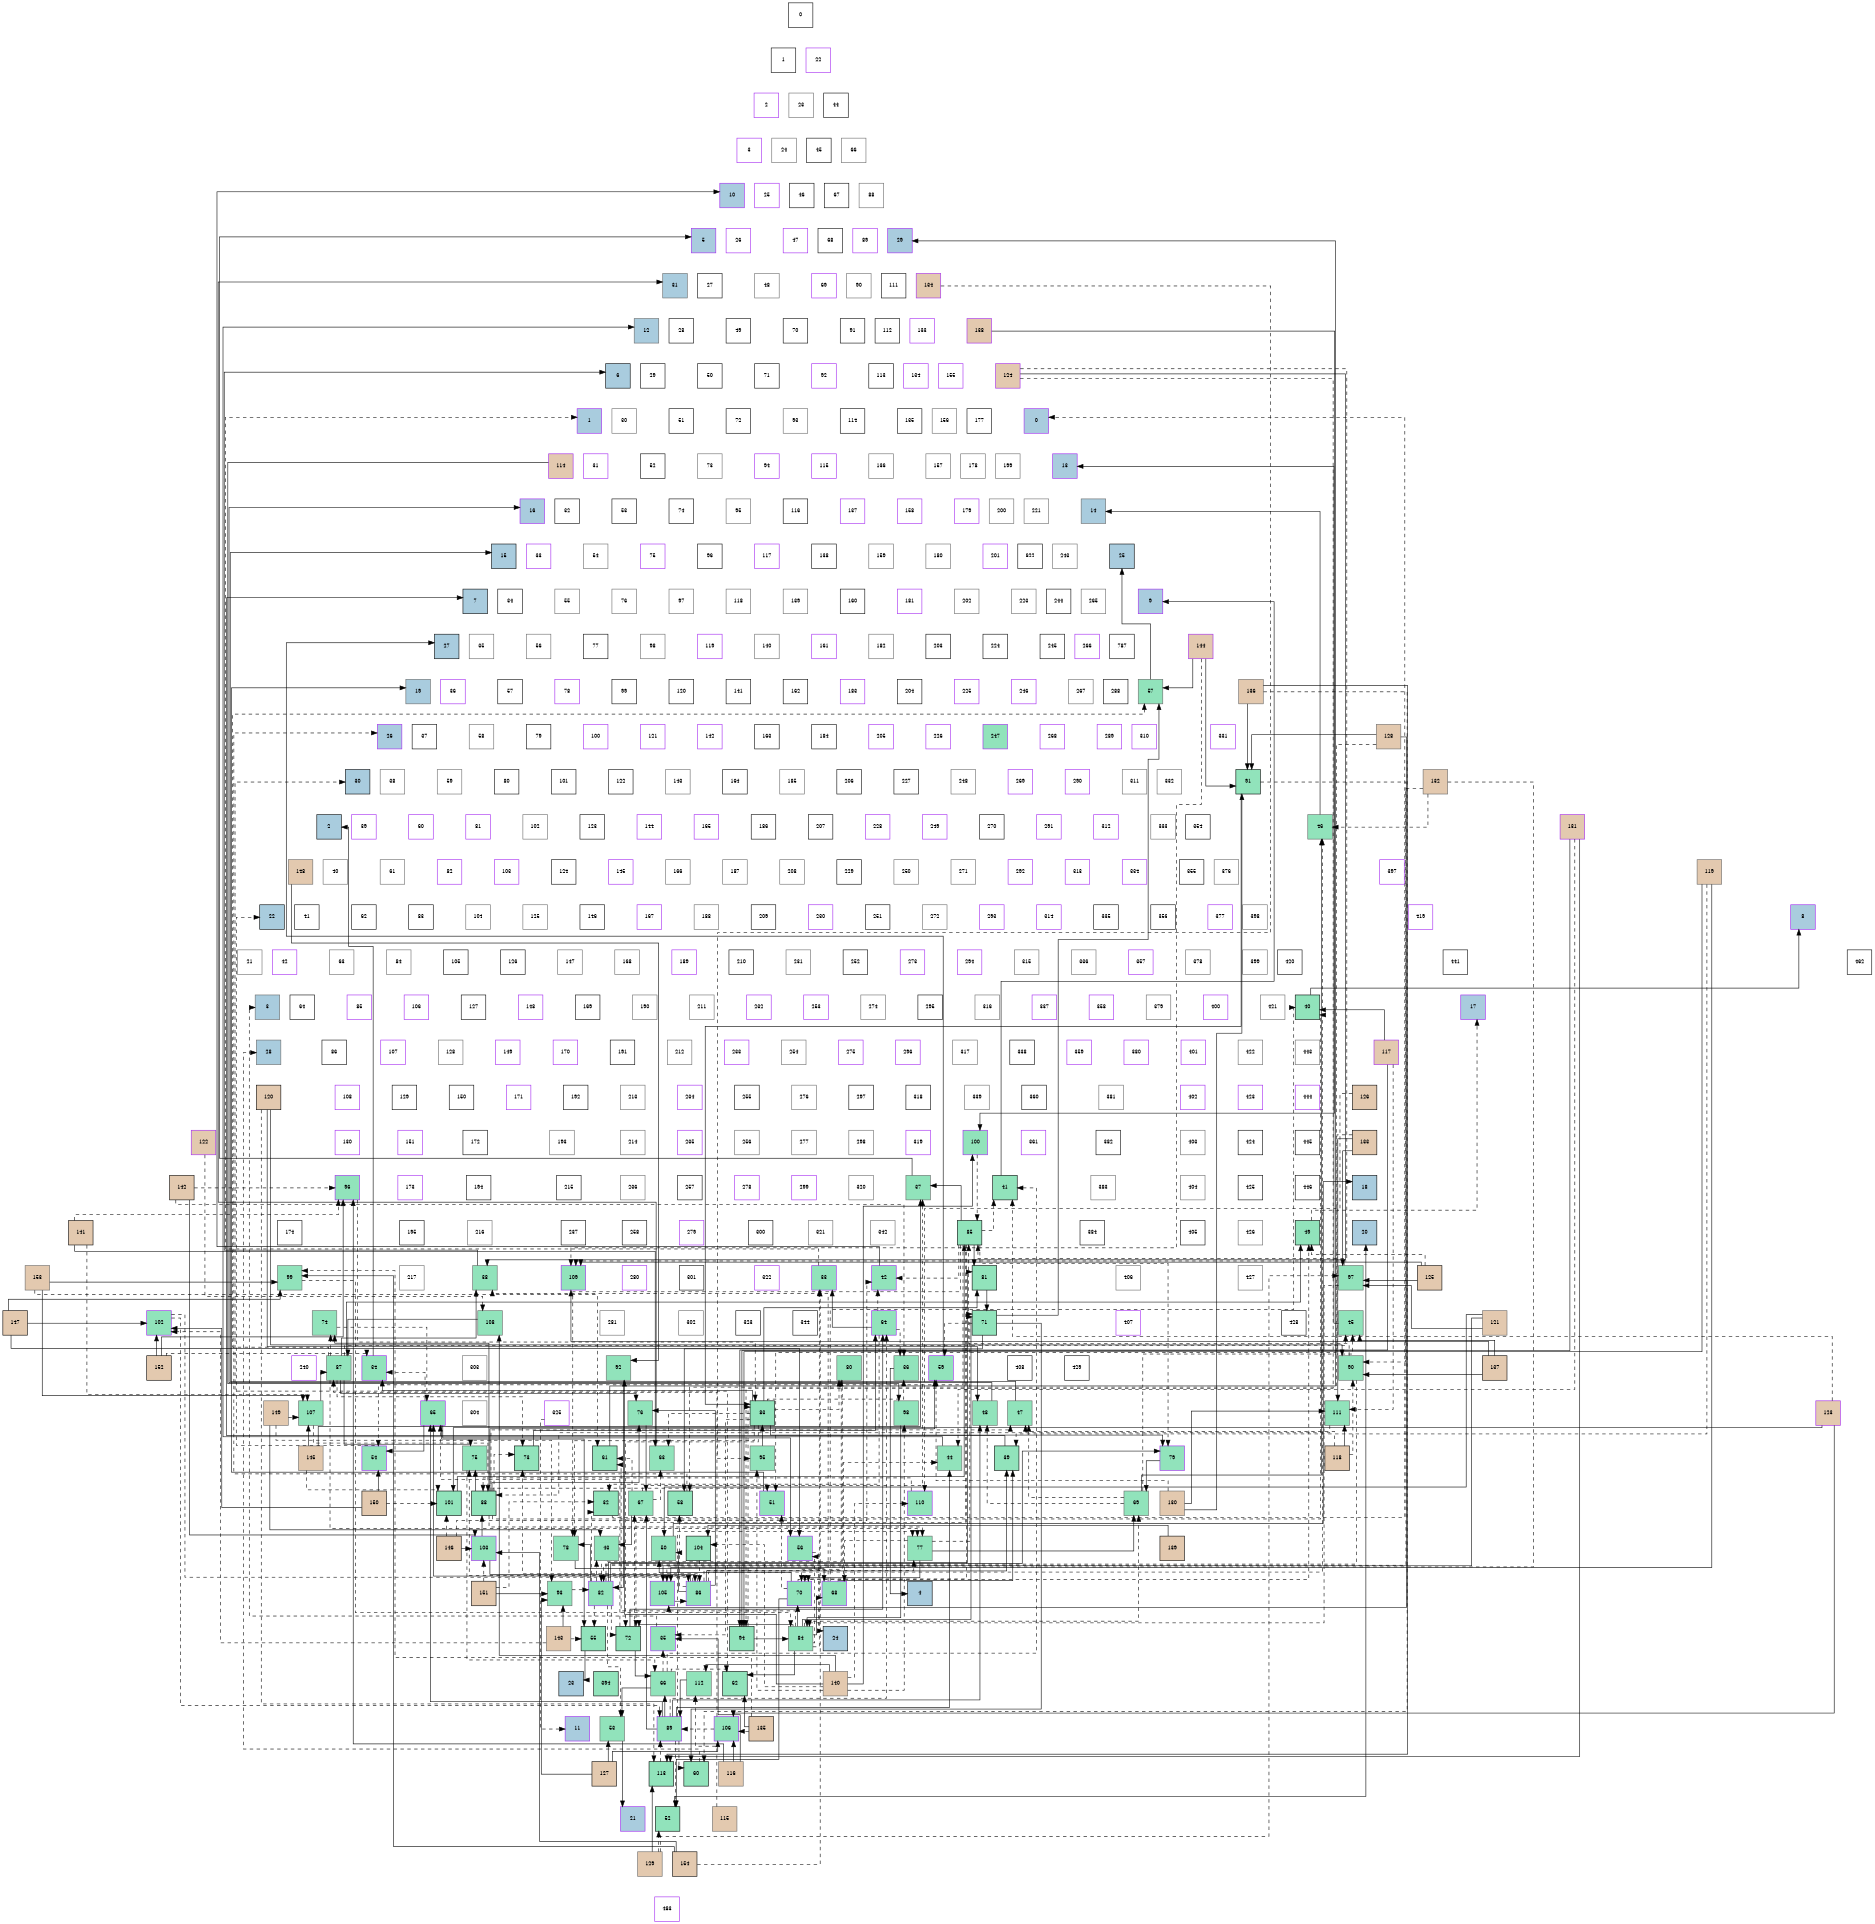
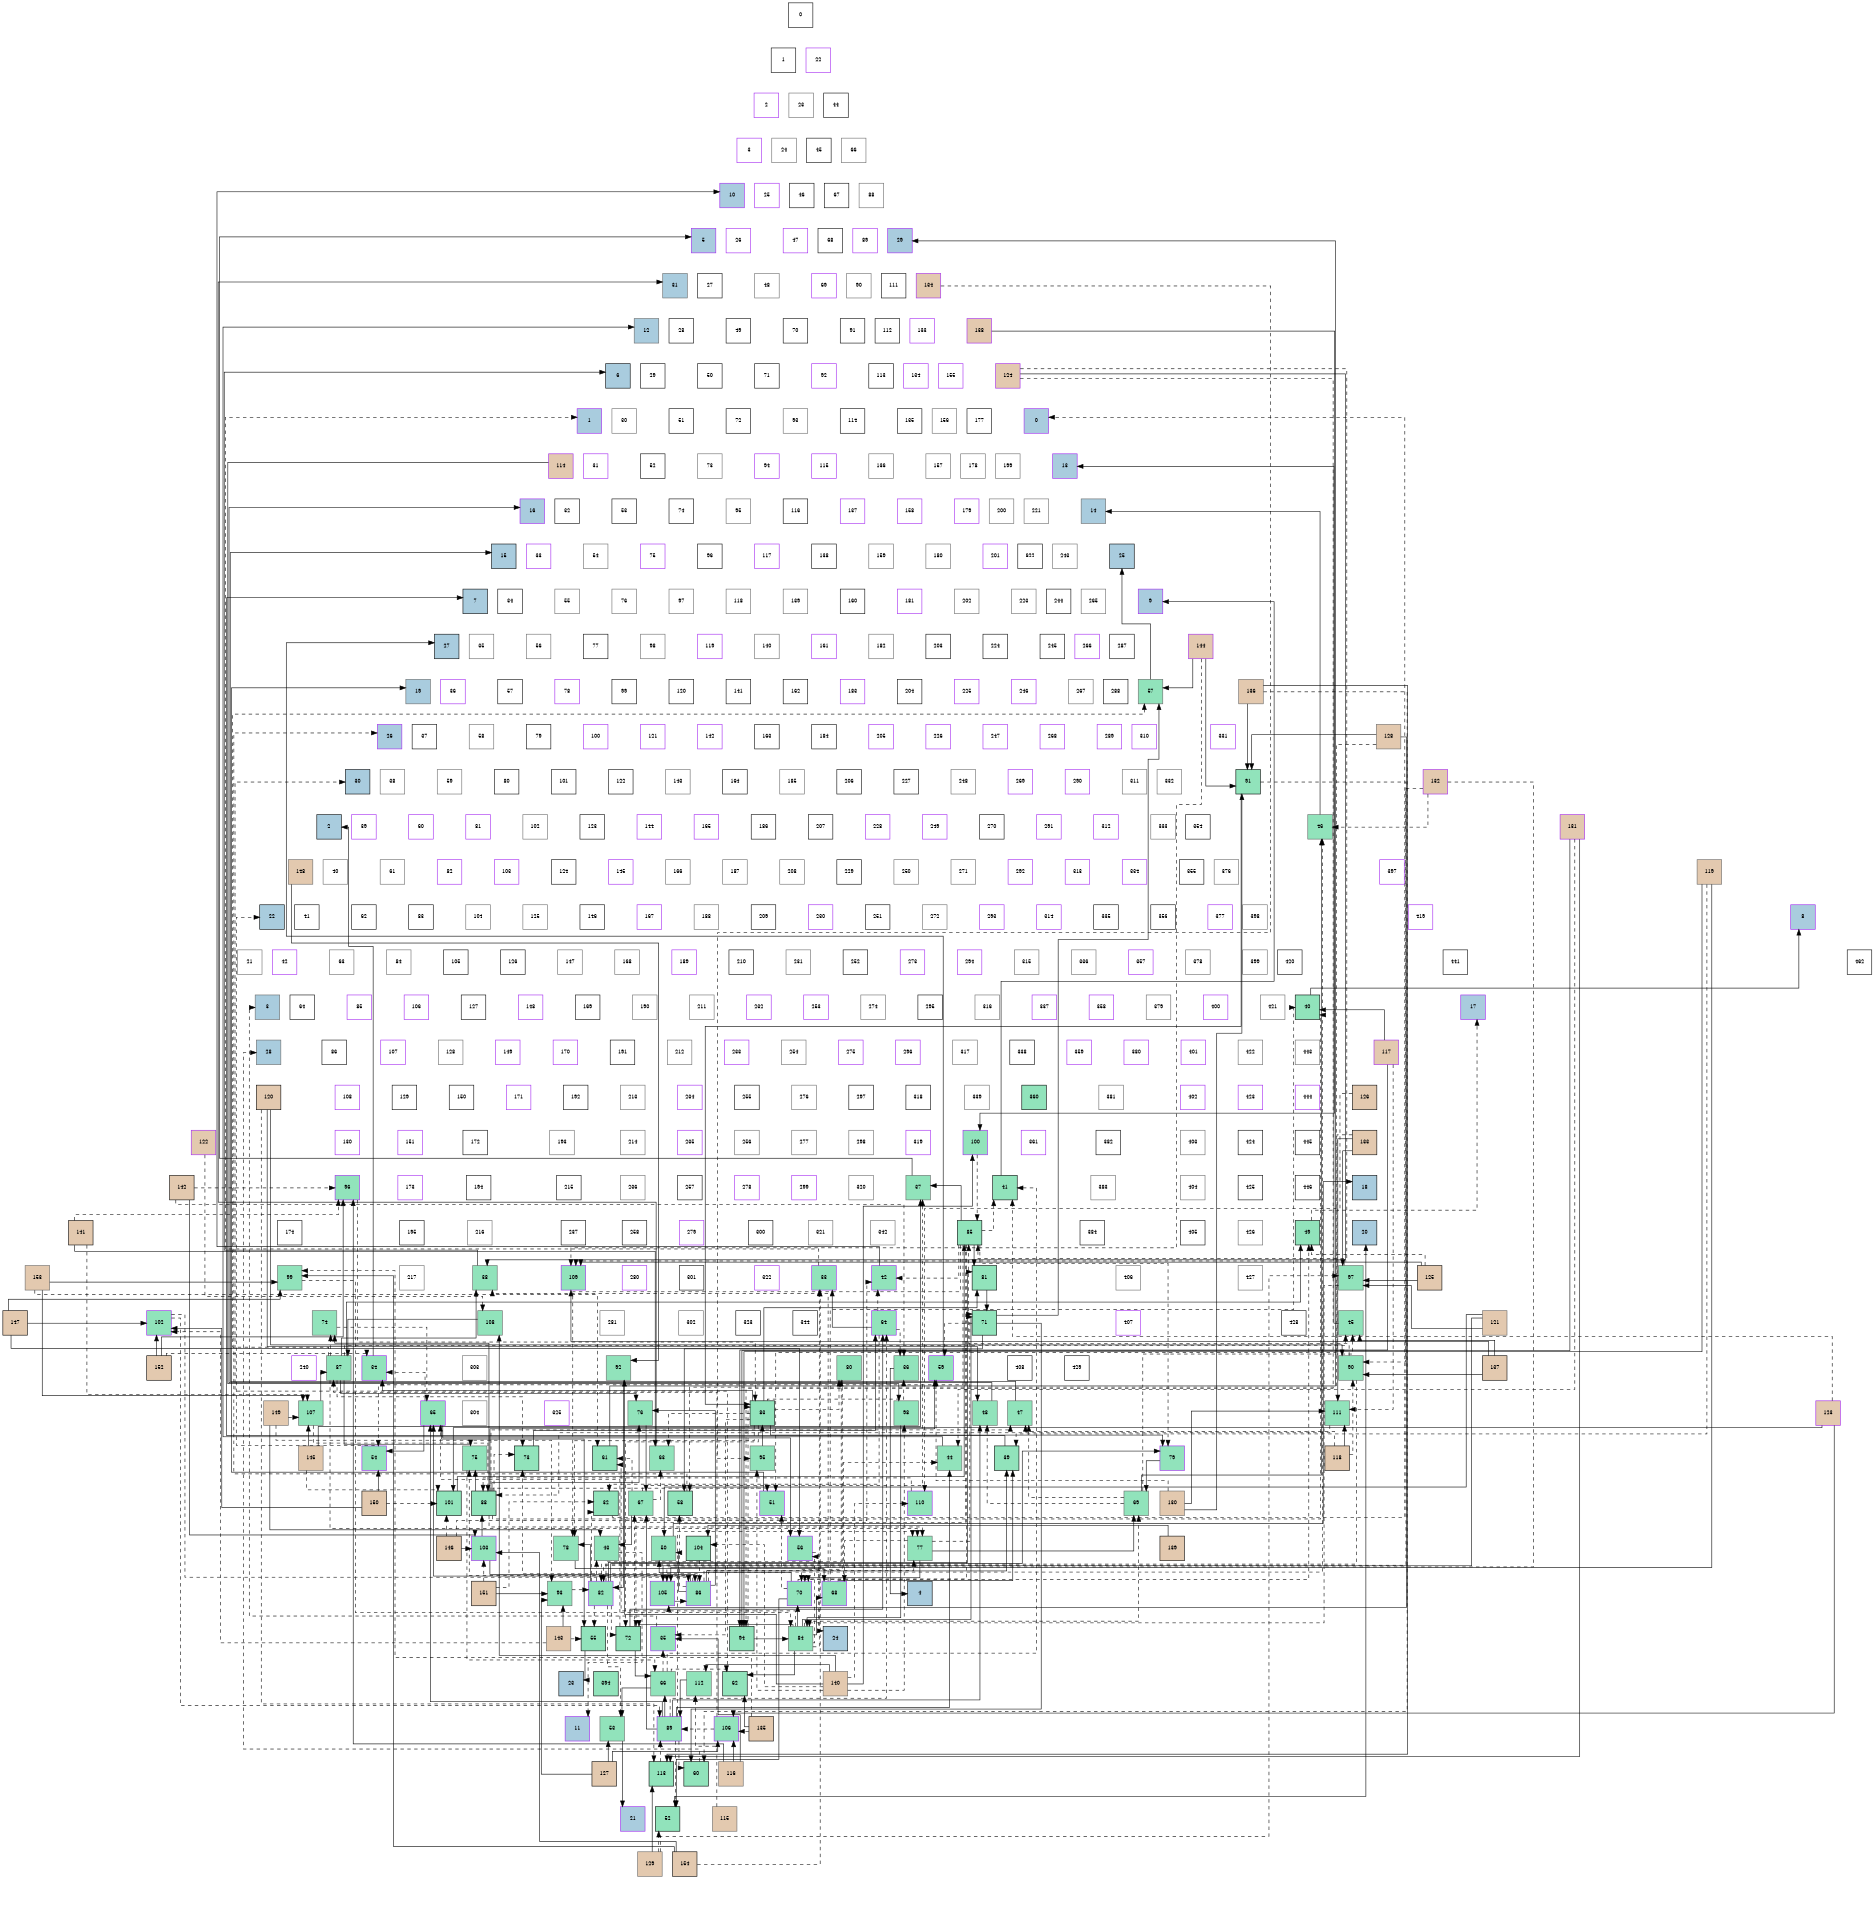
(1122, 646) -> (1122, 646)
(995, 737) -> (995, 737)
(1435, 782) -> (1435, 782)
(1034, 1097) -> (1034, 1097)
(540, 1549) -> (642, 1647)
(667, 1909) -> none
